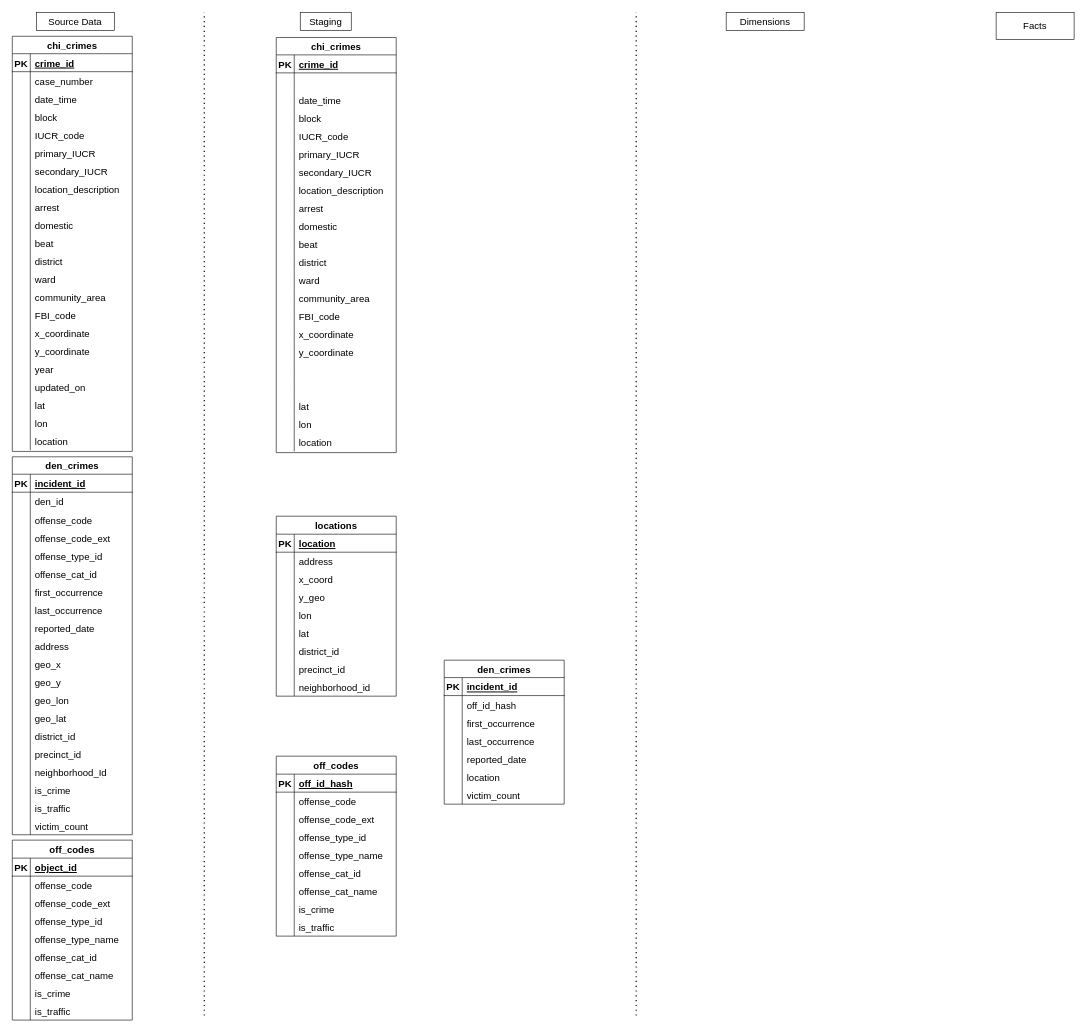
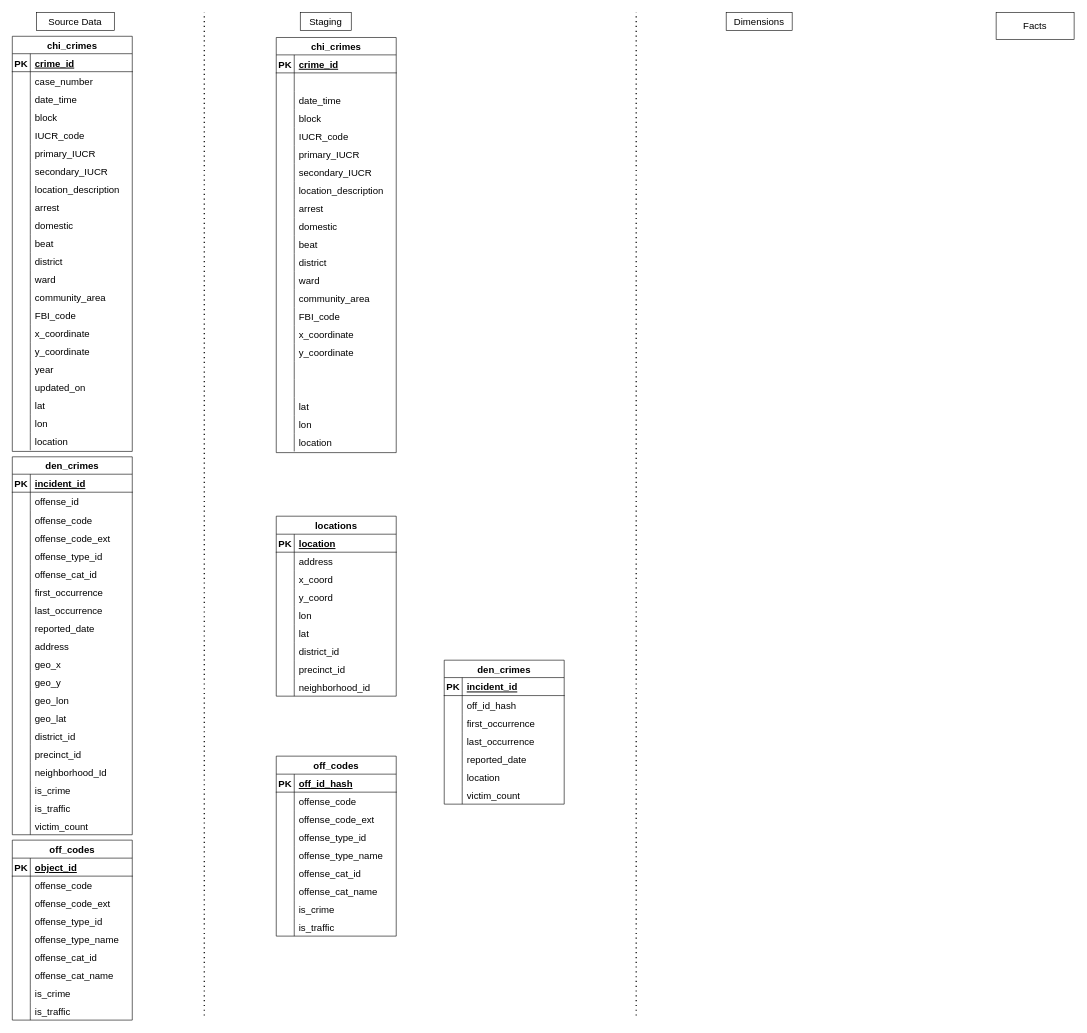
(765, 21) -> (759, 21)
(50, 502) -> (60, 502)
(312, 598) -> (318, 598)
